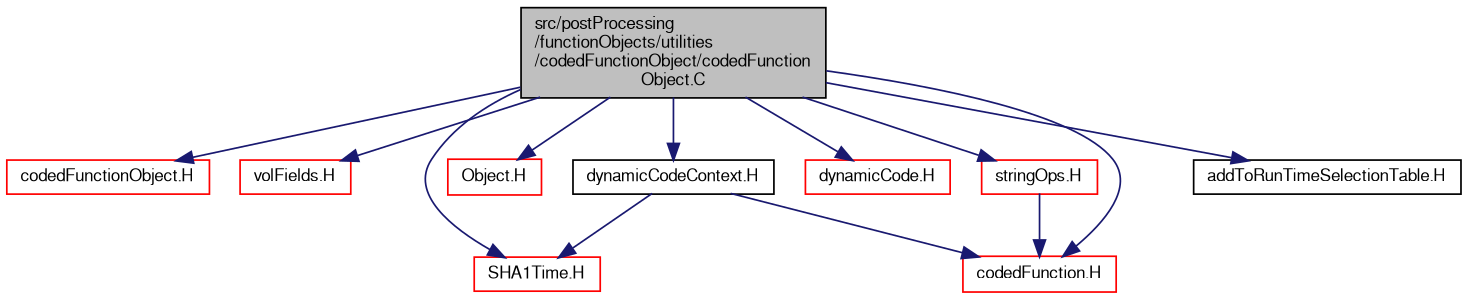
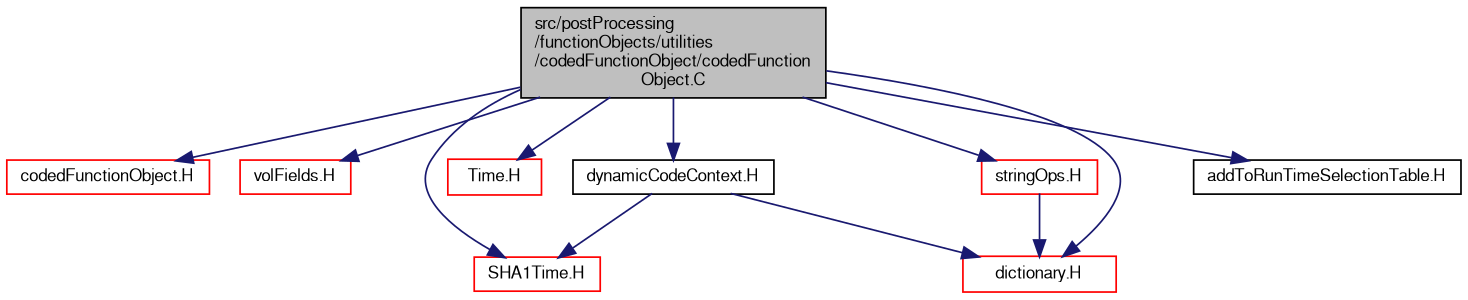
(495, 177) -> (495, 177)
(878, 177) -> none
(1040, 274) -> (1040, 274)
